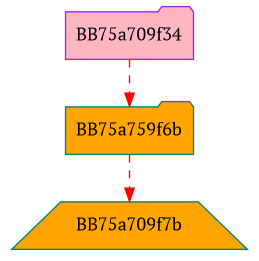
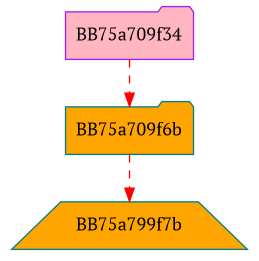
(130, 131) -> (130, 131)
(130, 226) -> (130, 226)
